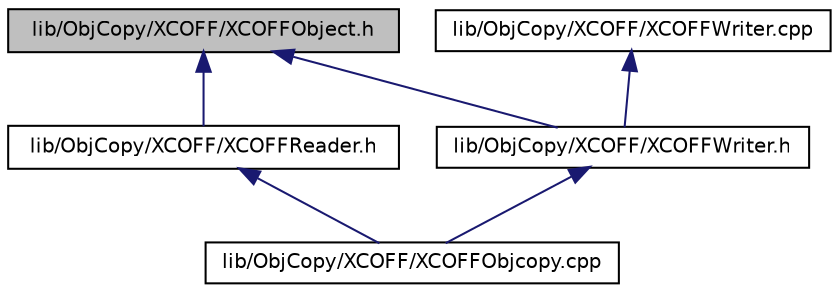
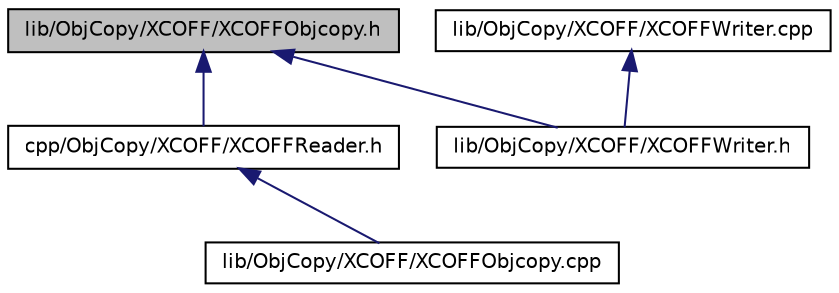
(204, 31) -> (204, 31)
(204, 147) -> (204, 147)
(509, 210) -> none
